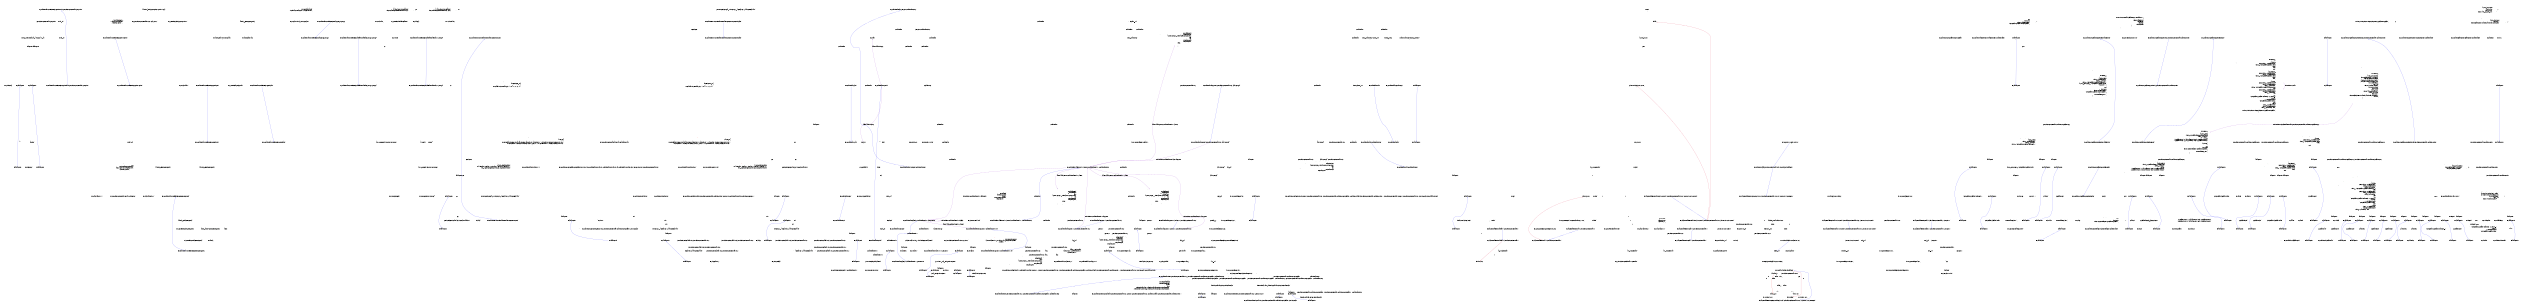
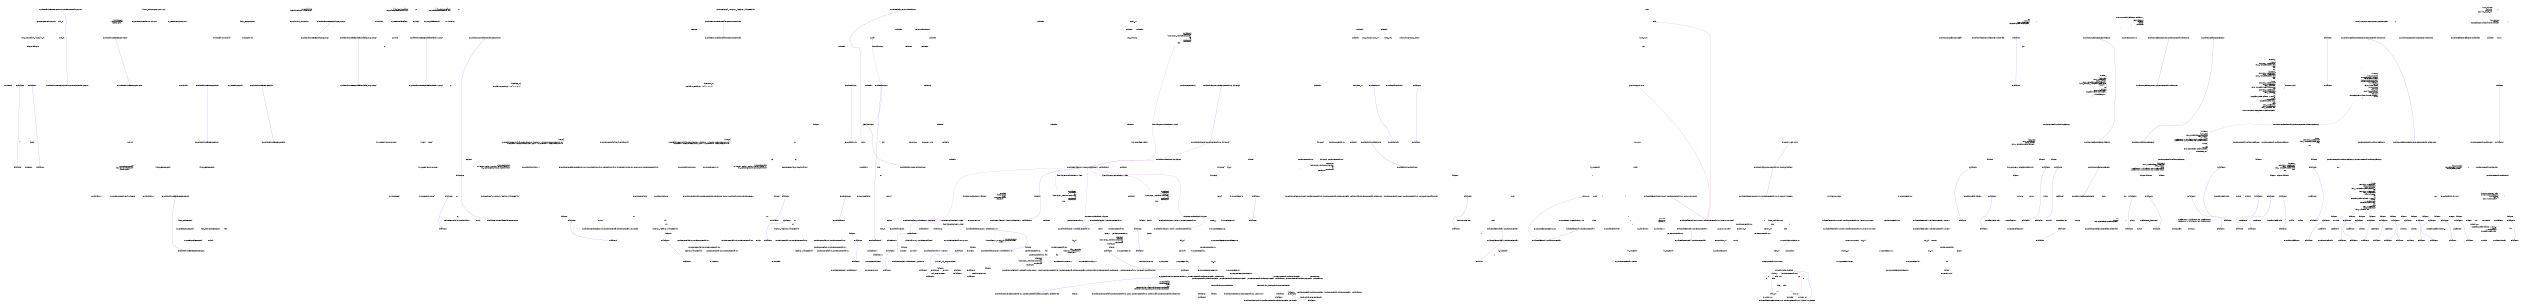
none -> (432, 22)
